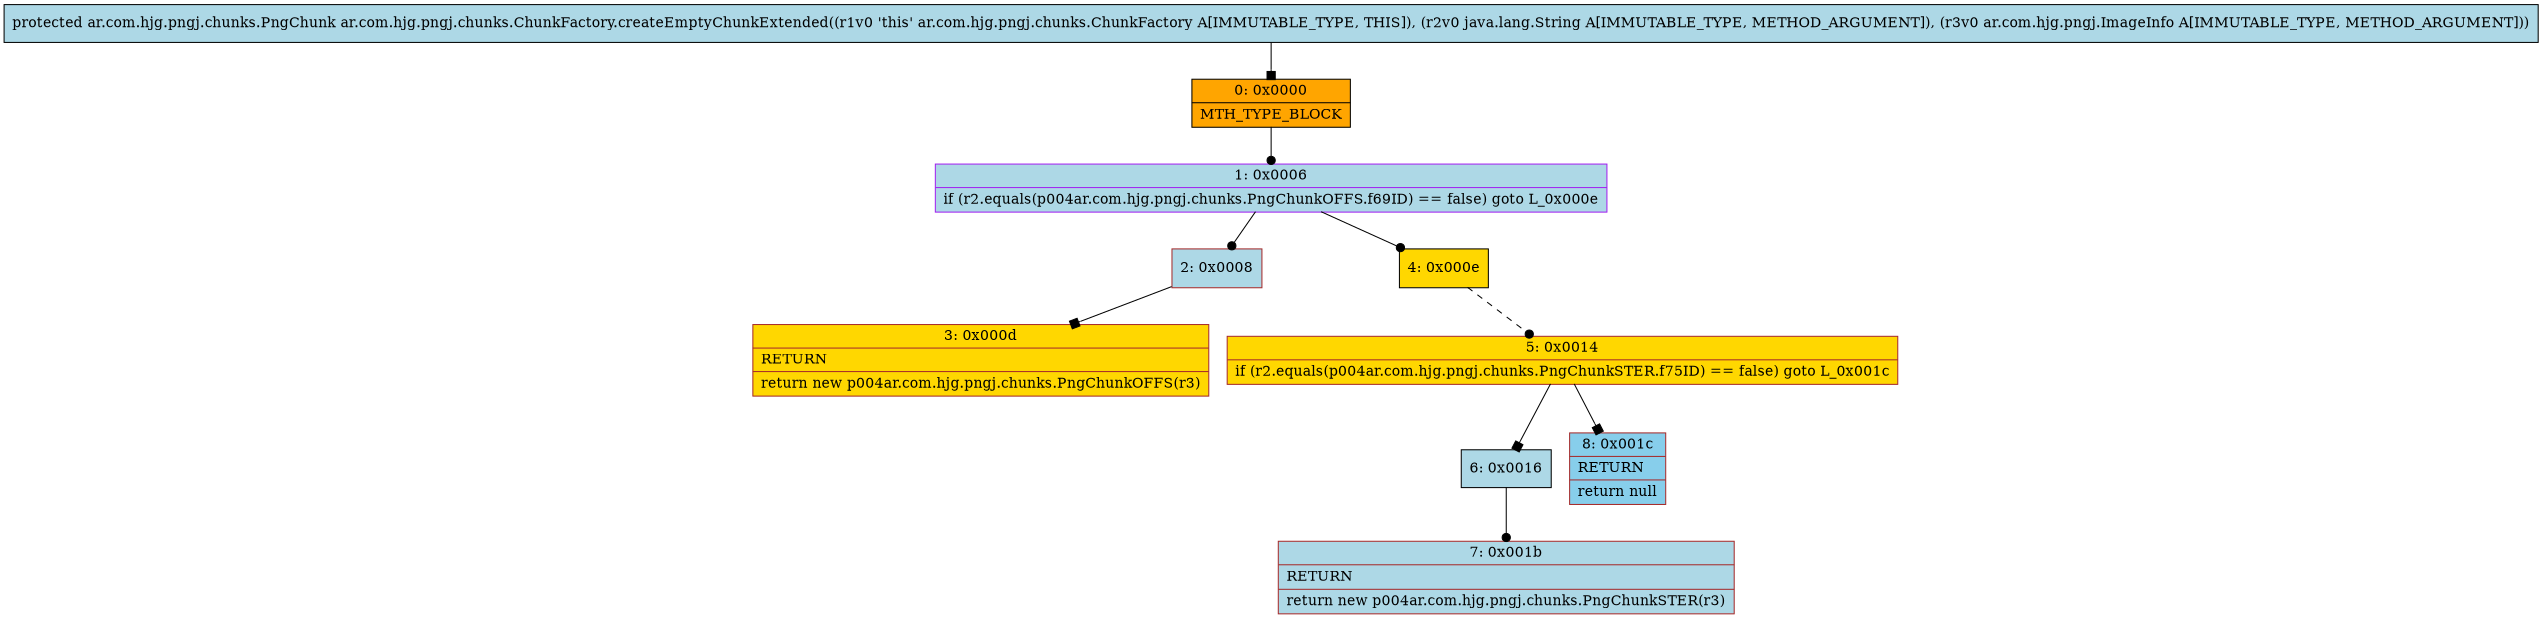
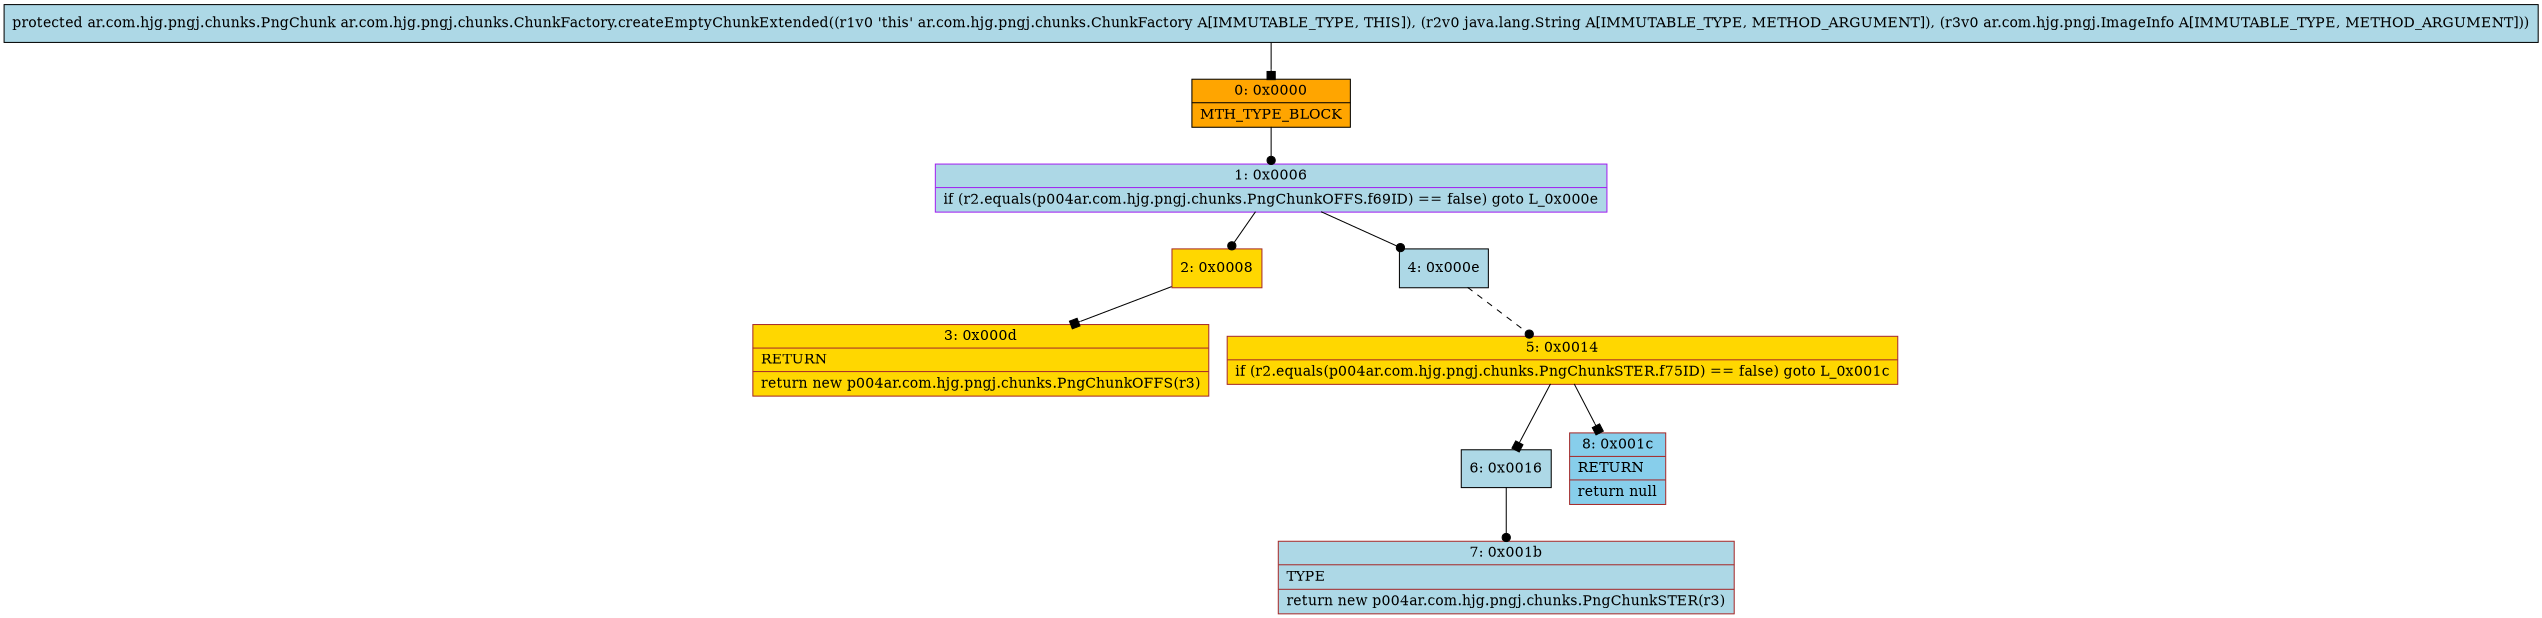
(1217, 268) -> (1217, 268)
(1444, 268) -> (1444, 268)
(1320, 577) -> (1306, 577)
